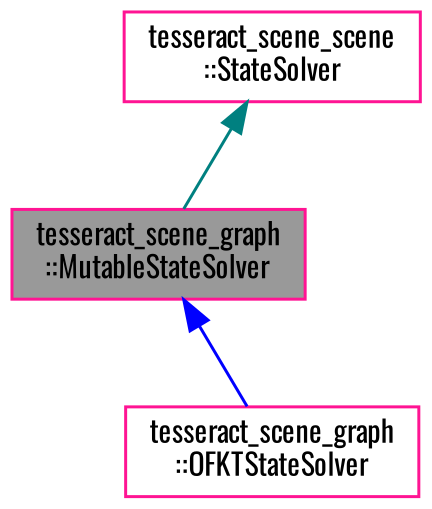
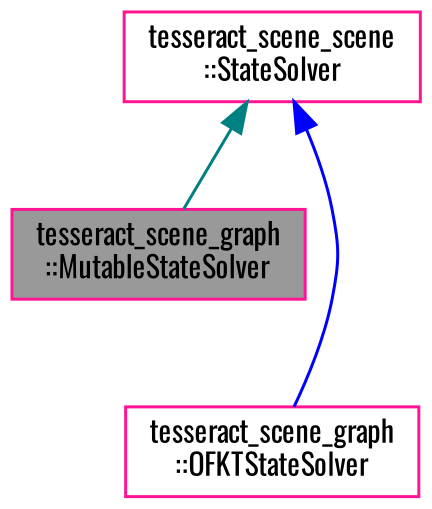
(223, 366) -> (337, 270)
